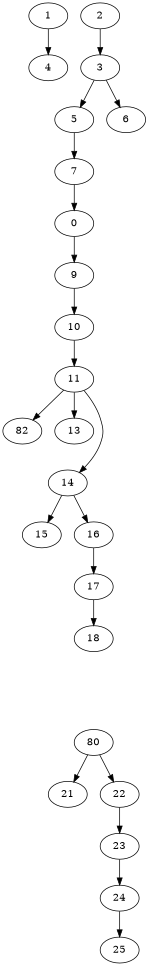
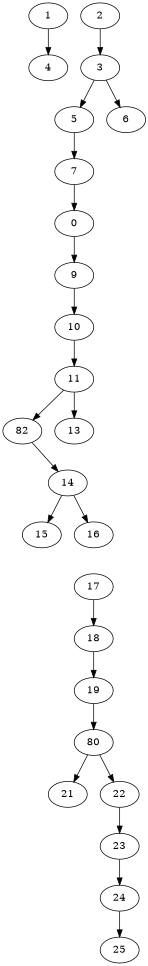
(103, 429) -> (43, 454)
(94, 557) -> none
none -> (94, 691)
